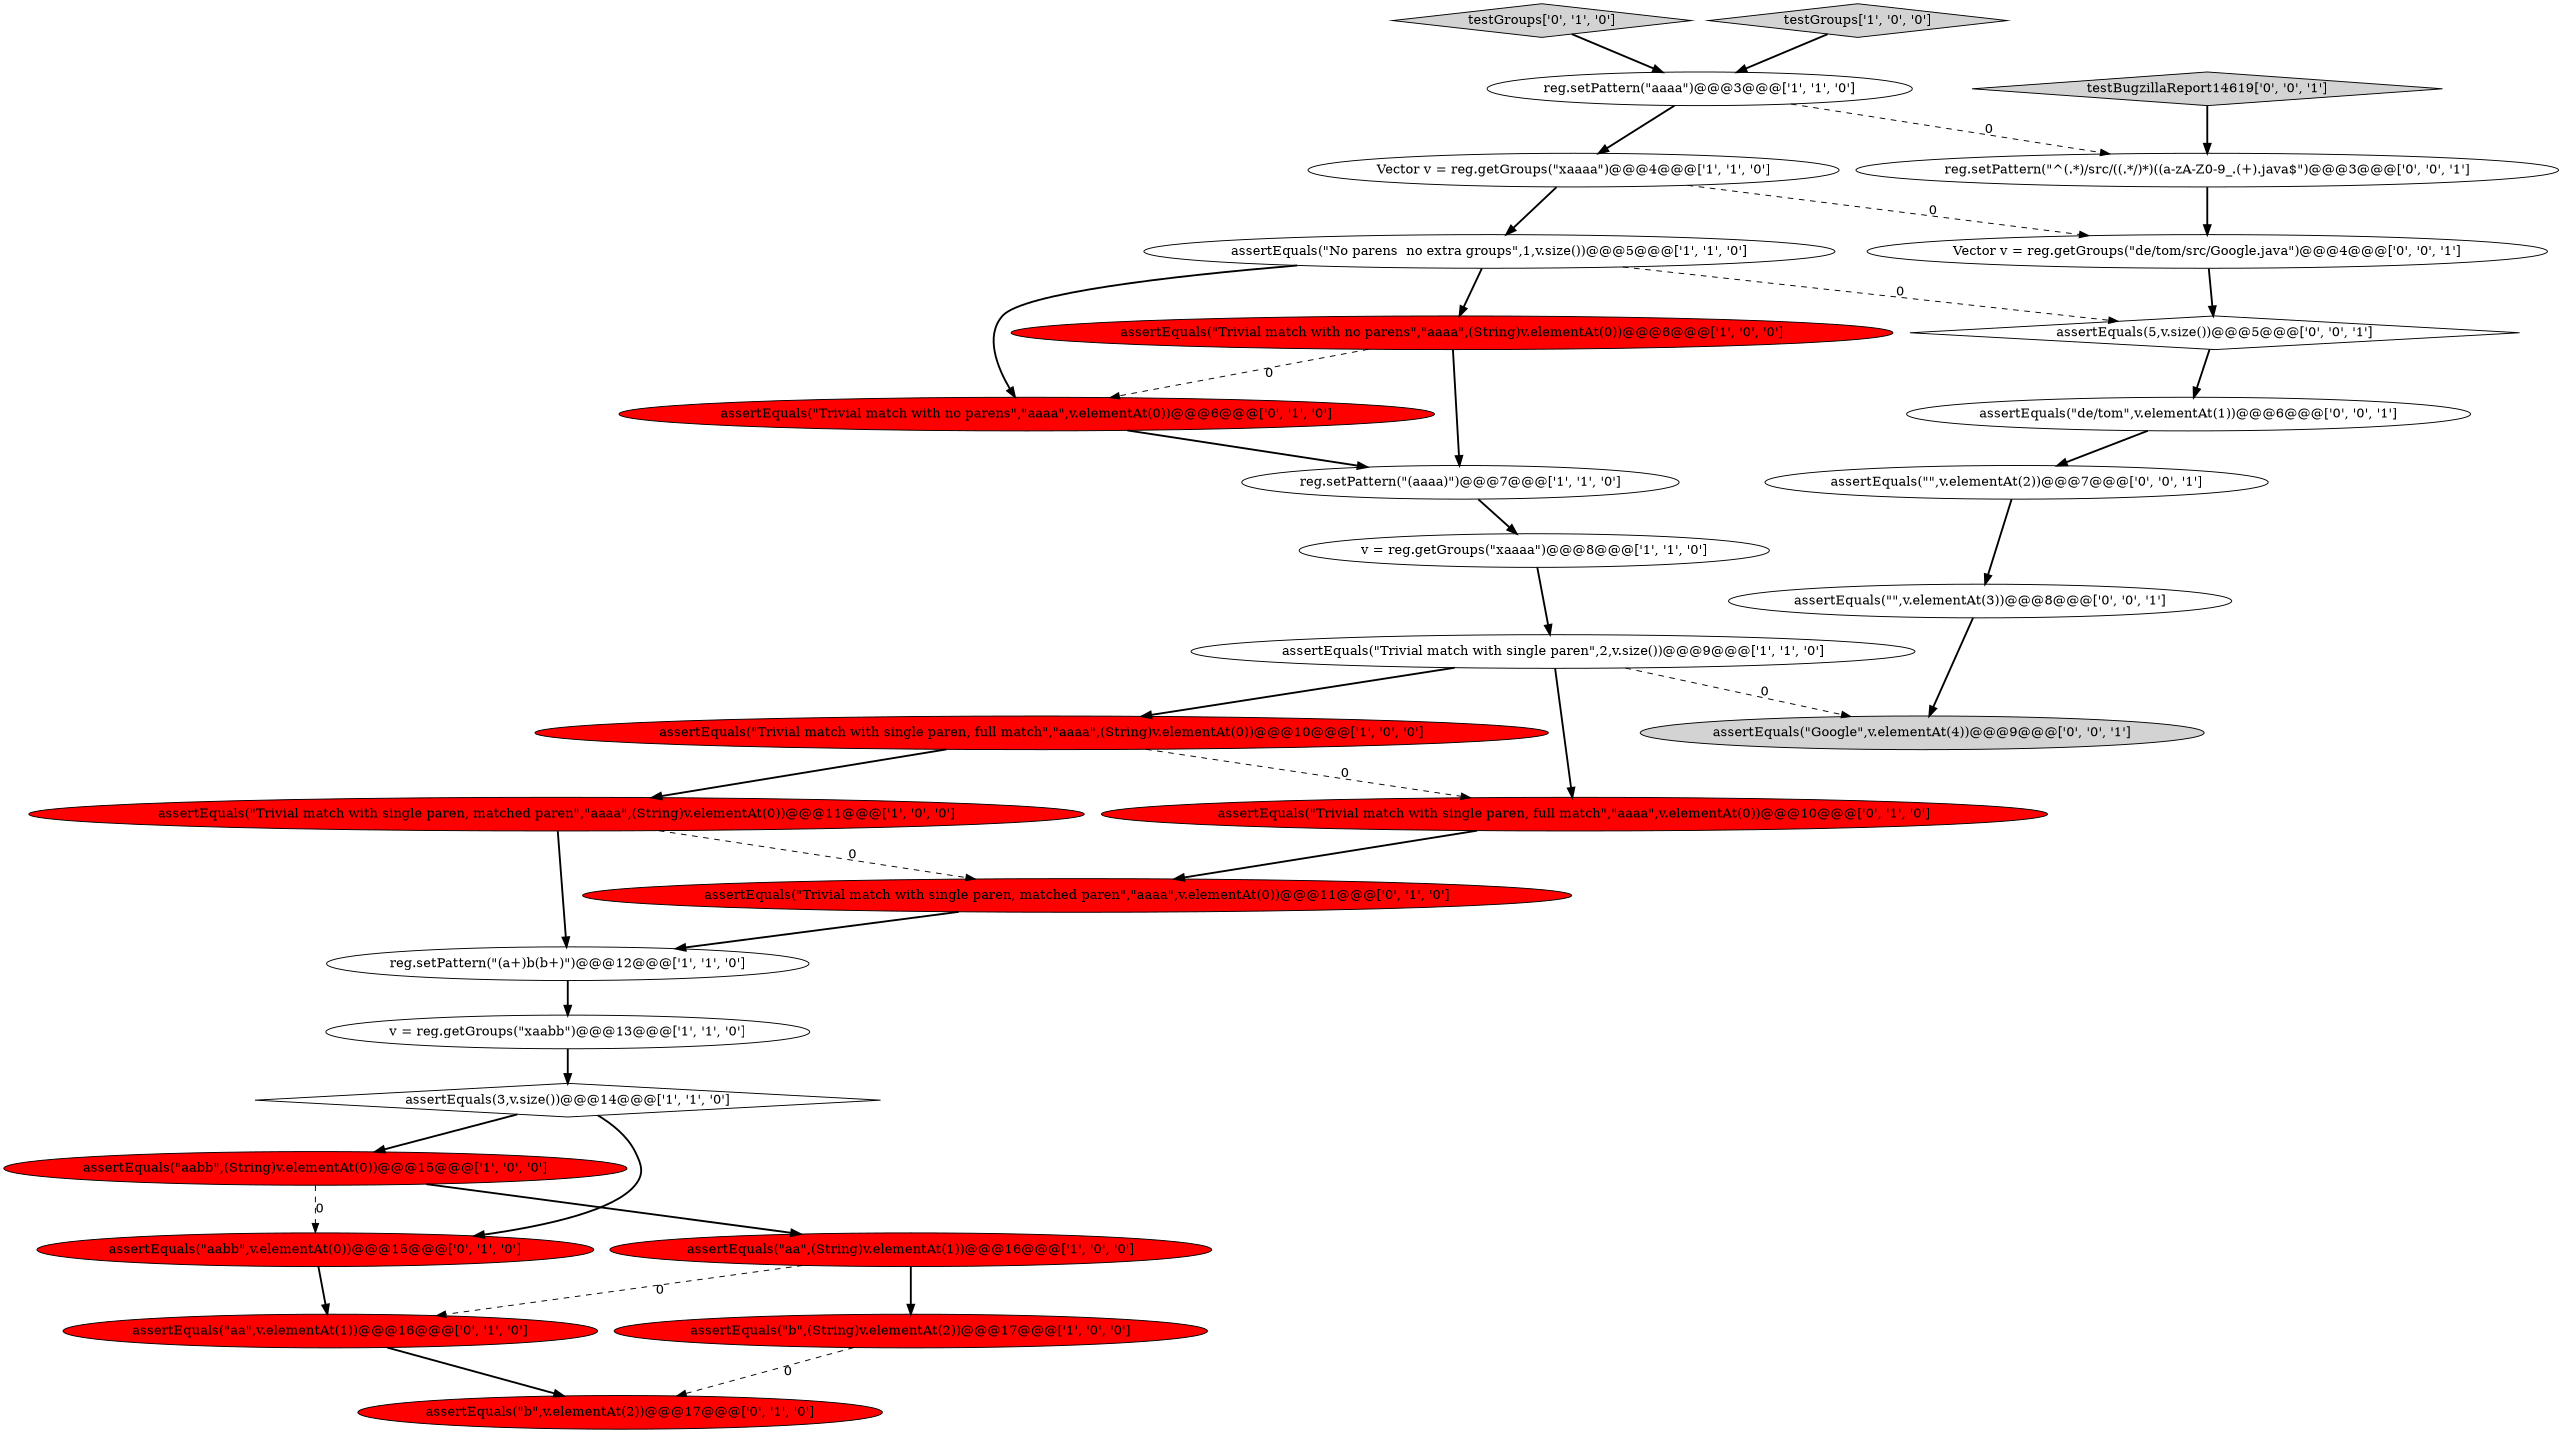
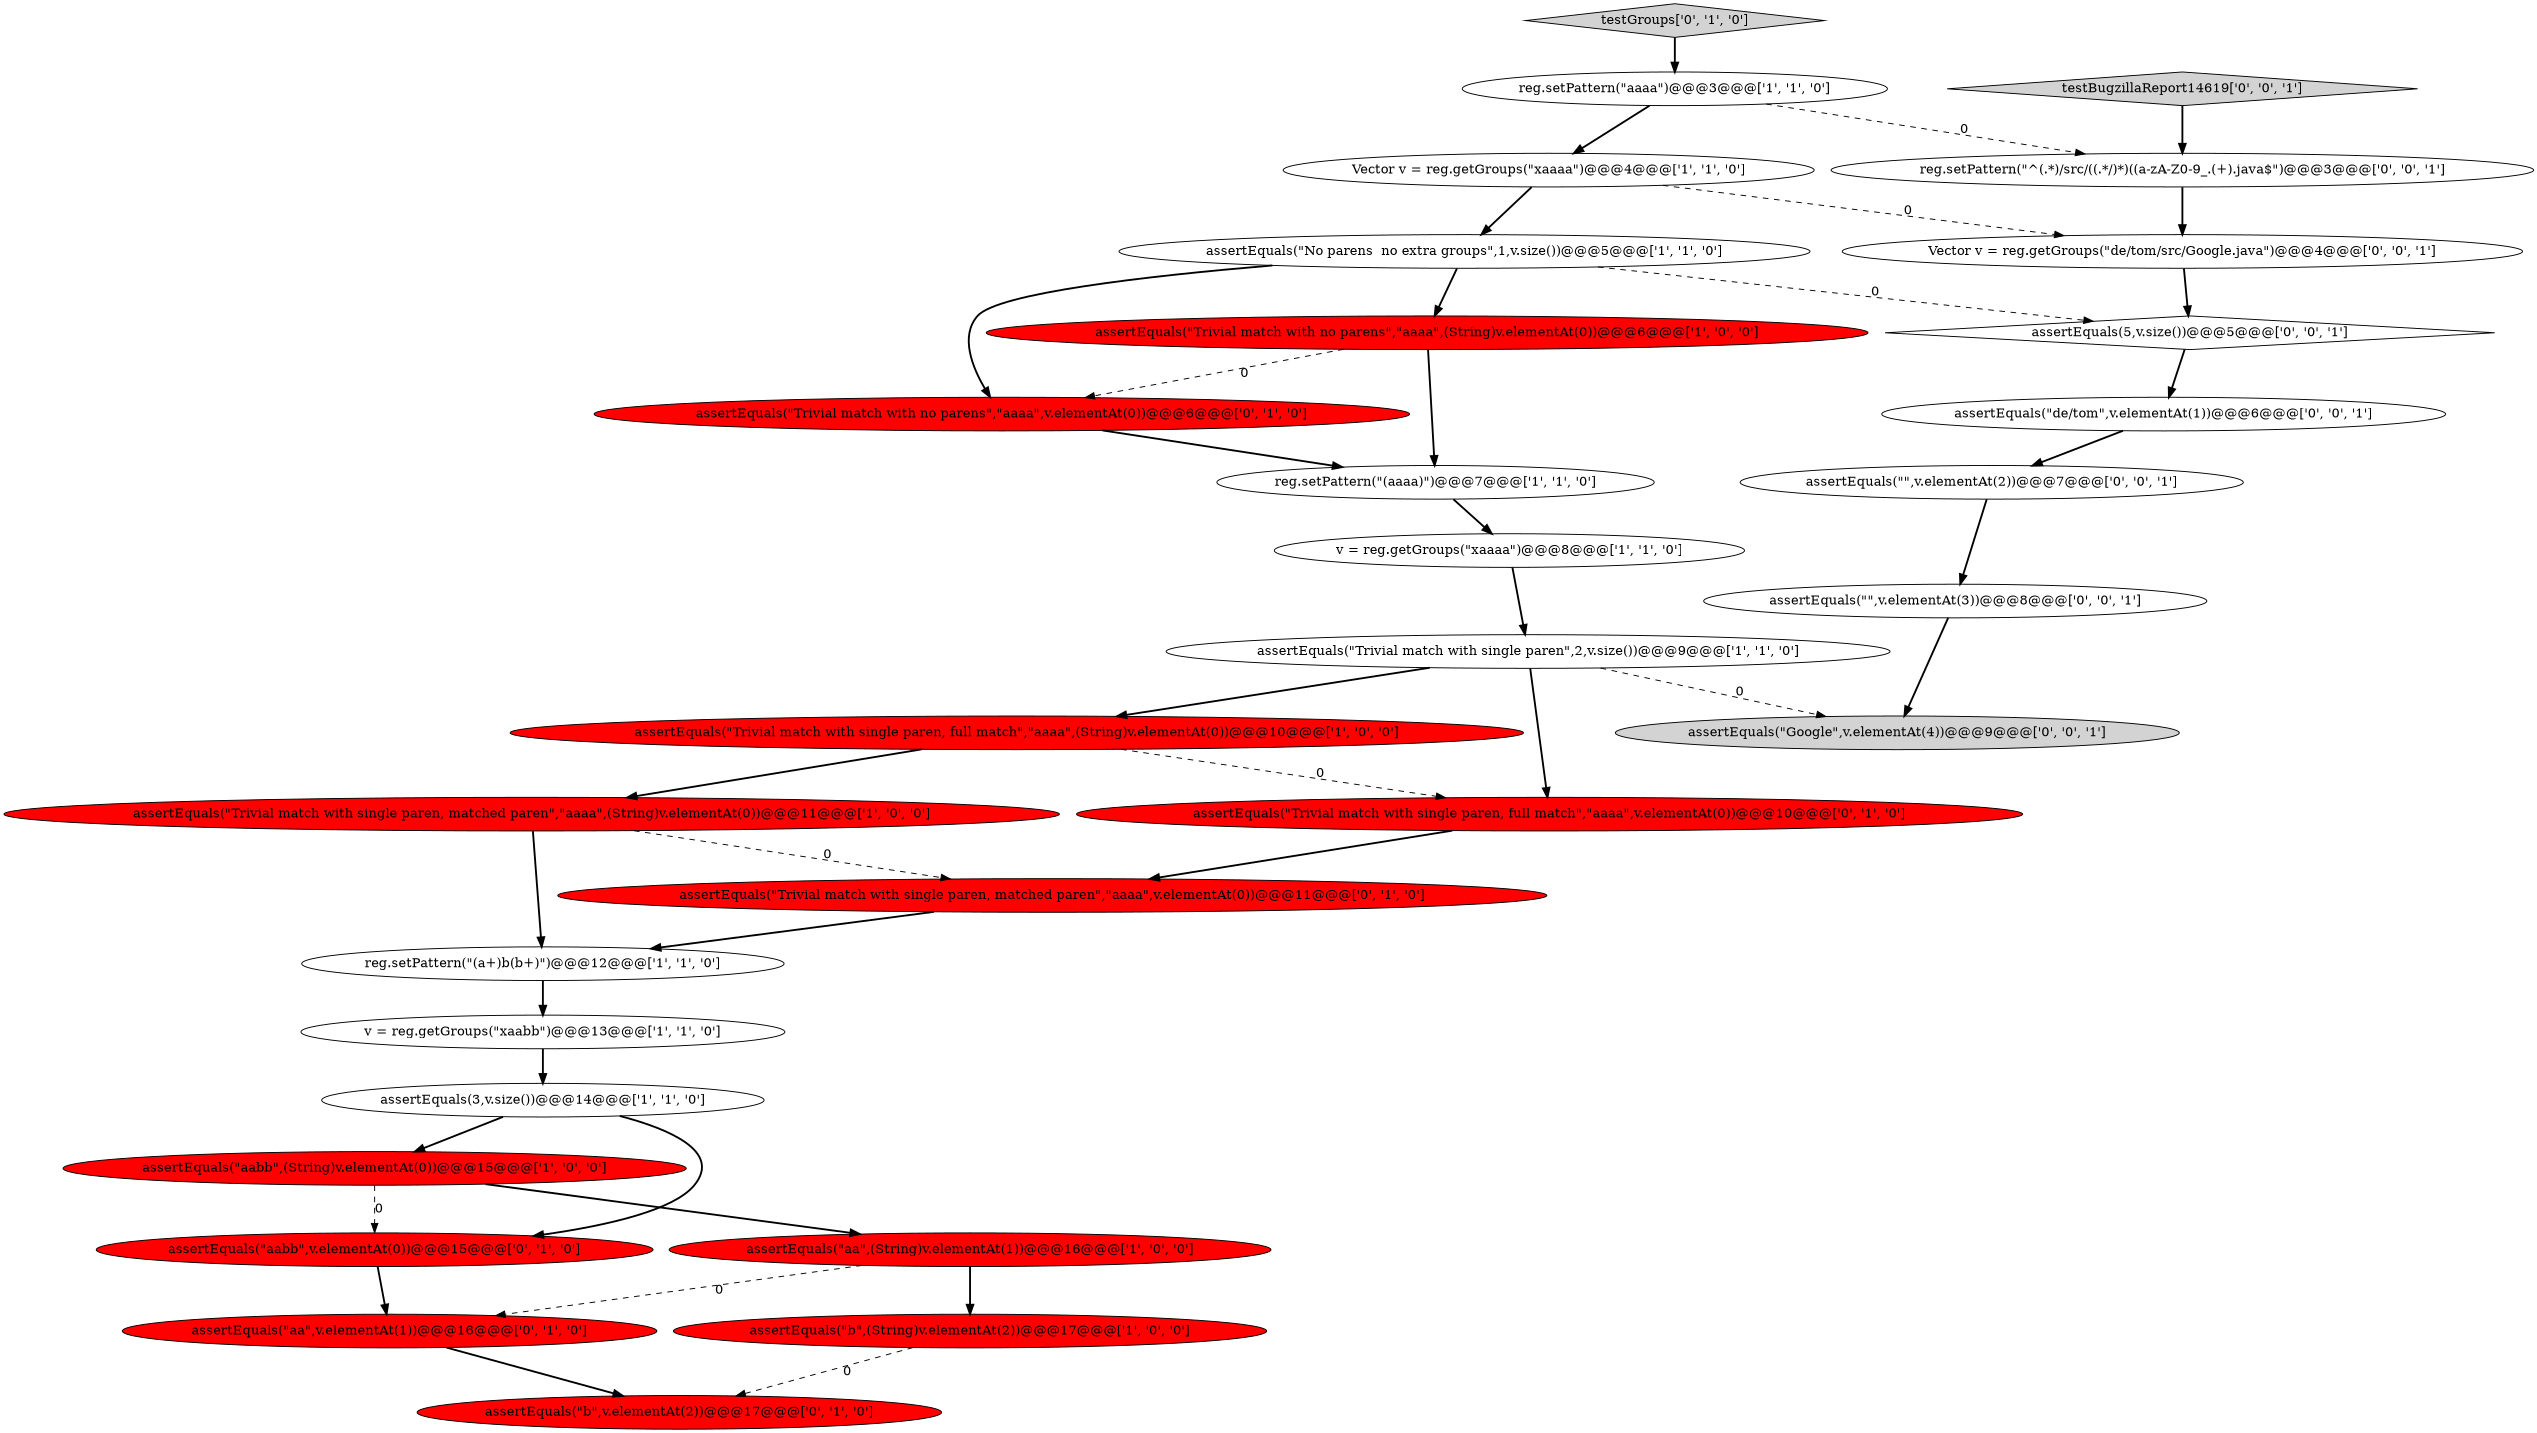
(1858, 21) -> none
(568, 1100) -> (543, 1100)
